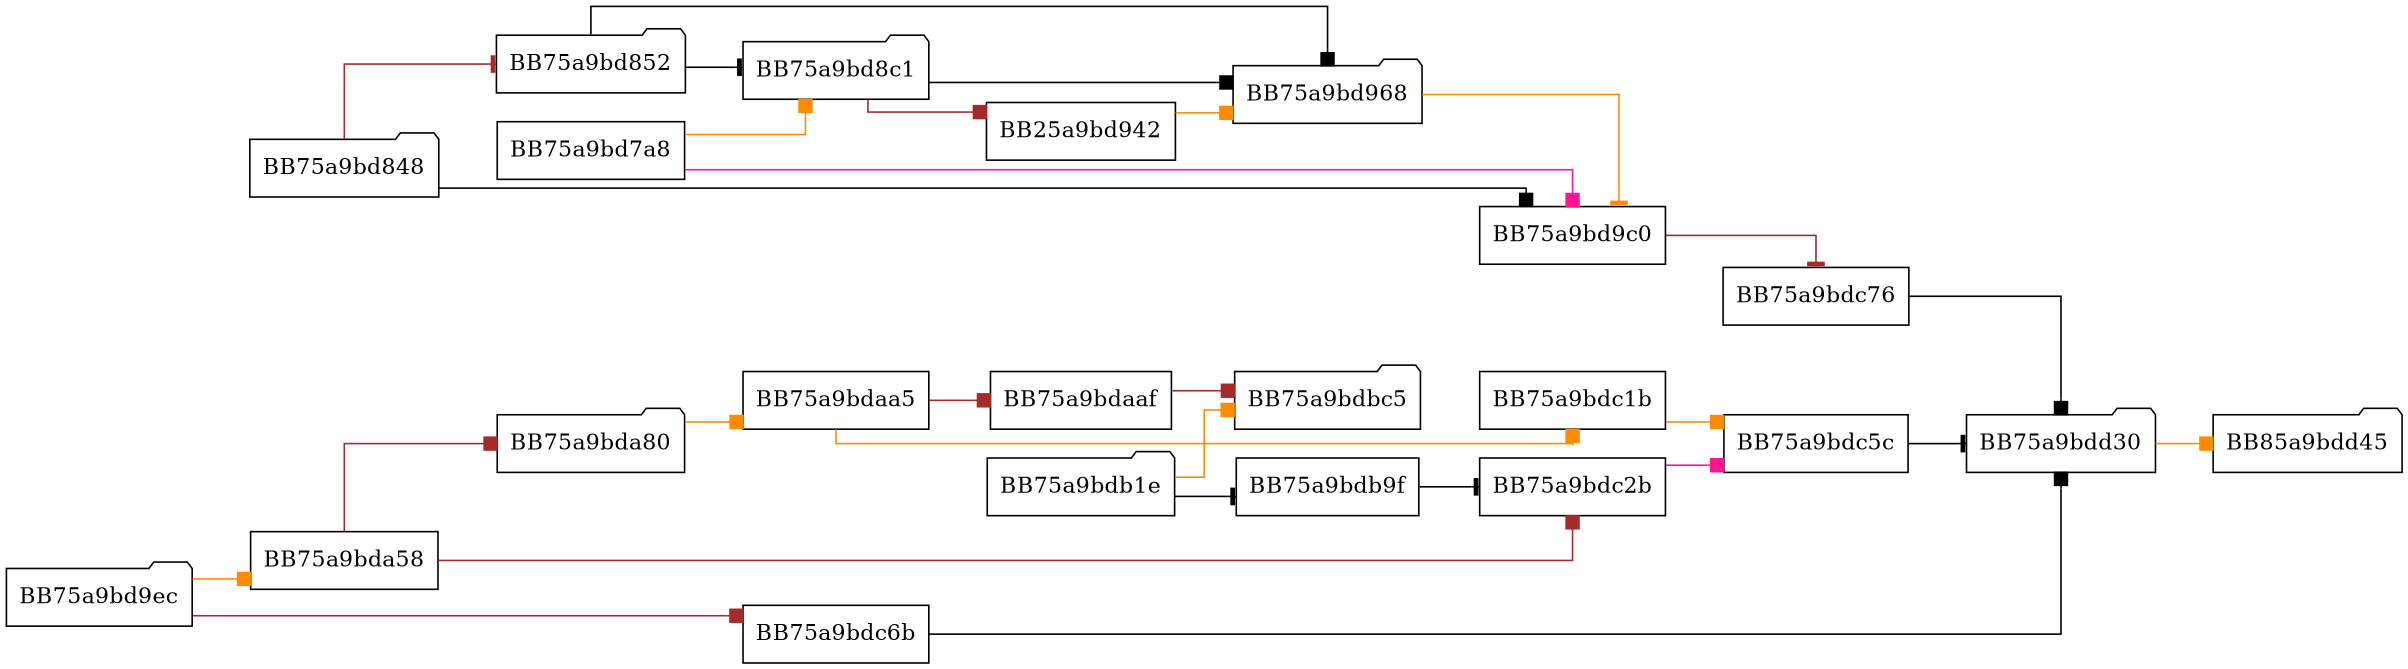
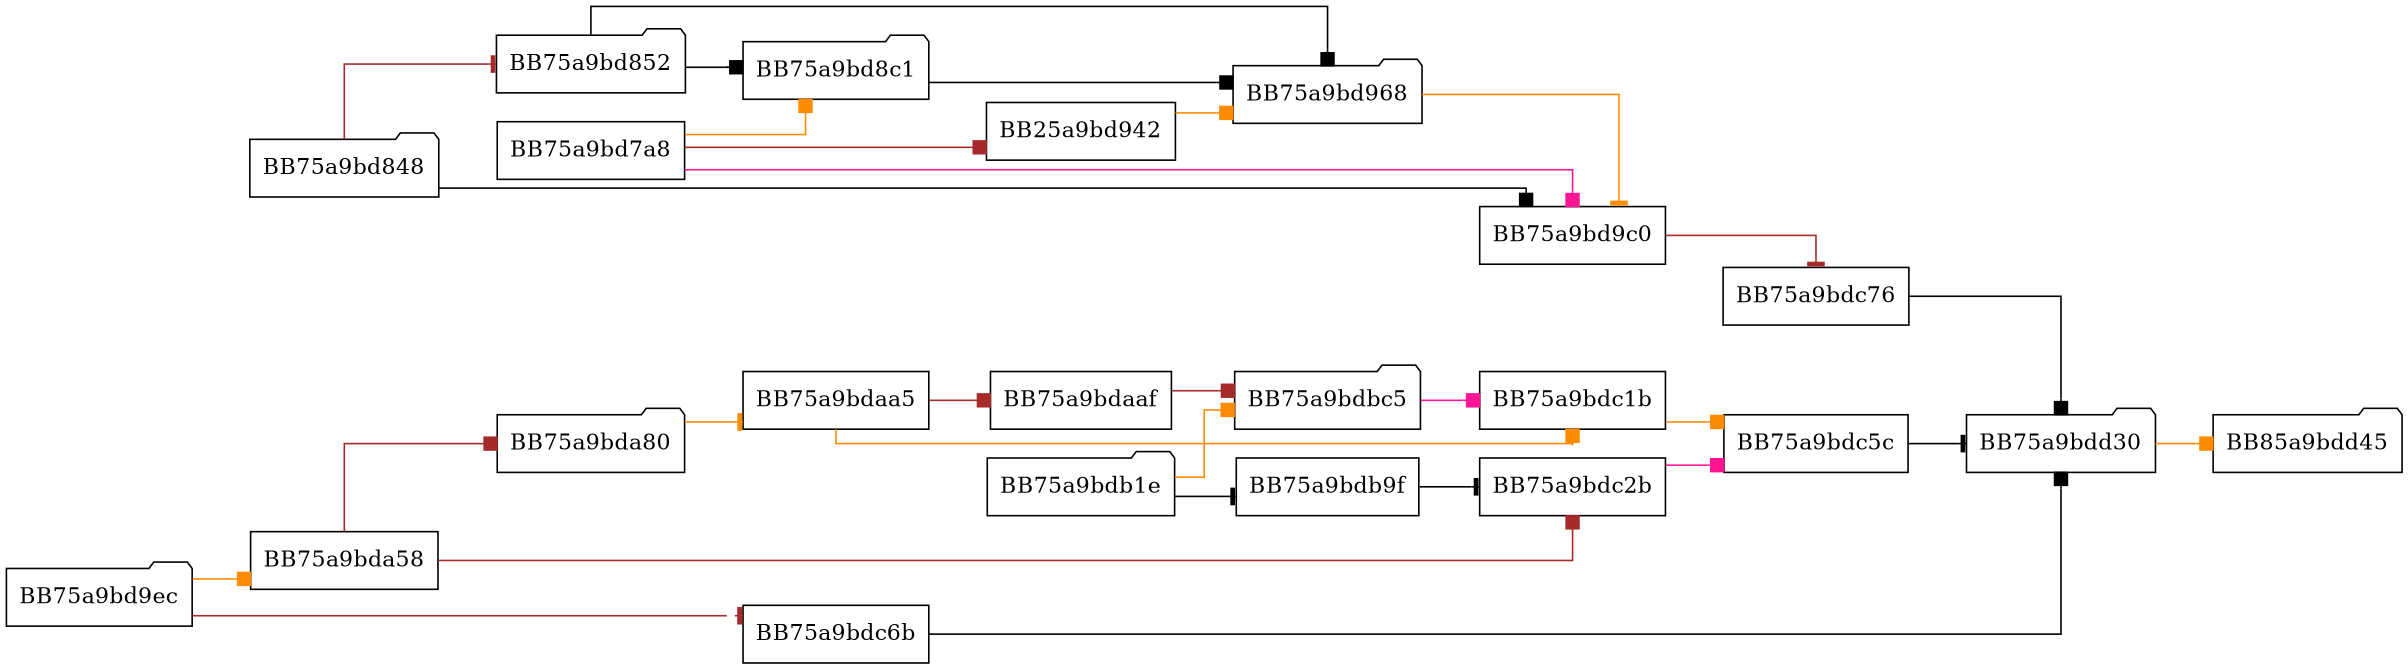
(710, 67) -> (710, 67)
(913, 112) -> (827, 147)
none -> (1442, 400)
(710, 422) -> (710, 422)
(460, 616) -> (460, 616)
